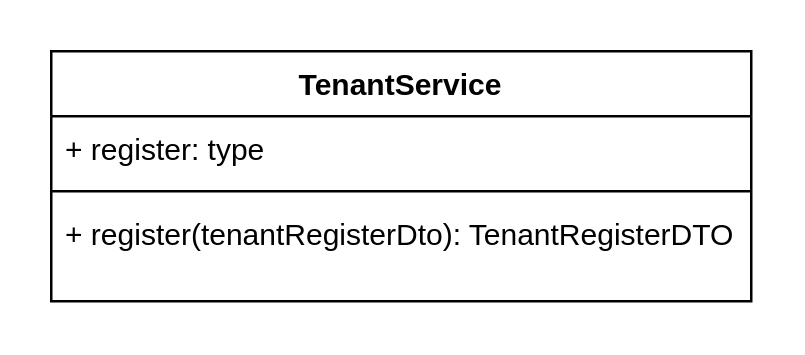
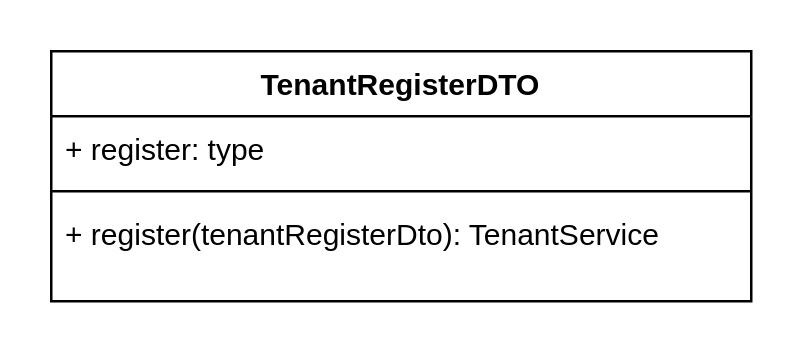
(401, 87) -> (401, 87)
(404, 255) -> (404, 255)
